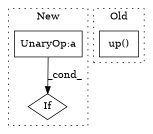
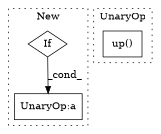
(119, 17) -> (123, 17)
(48, 72) -> (48, 72)
